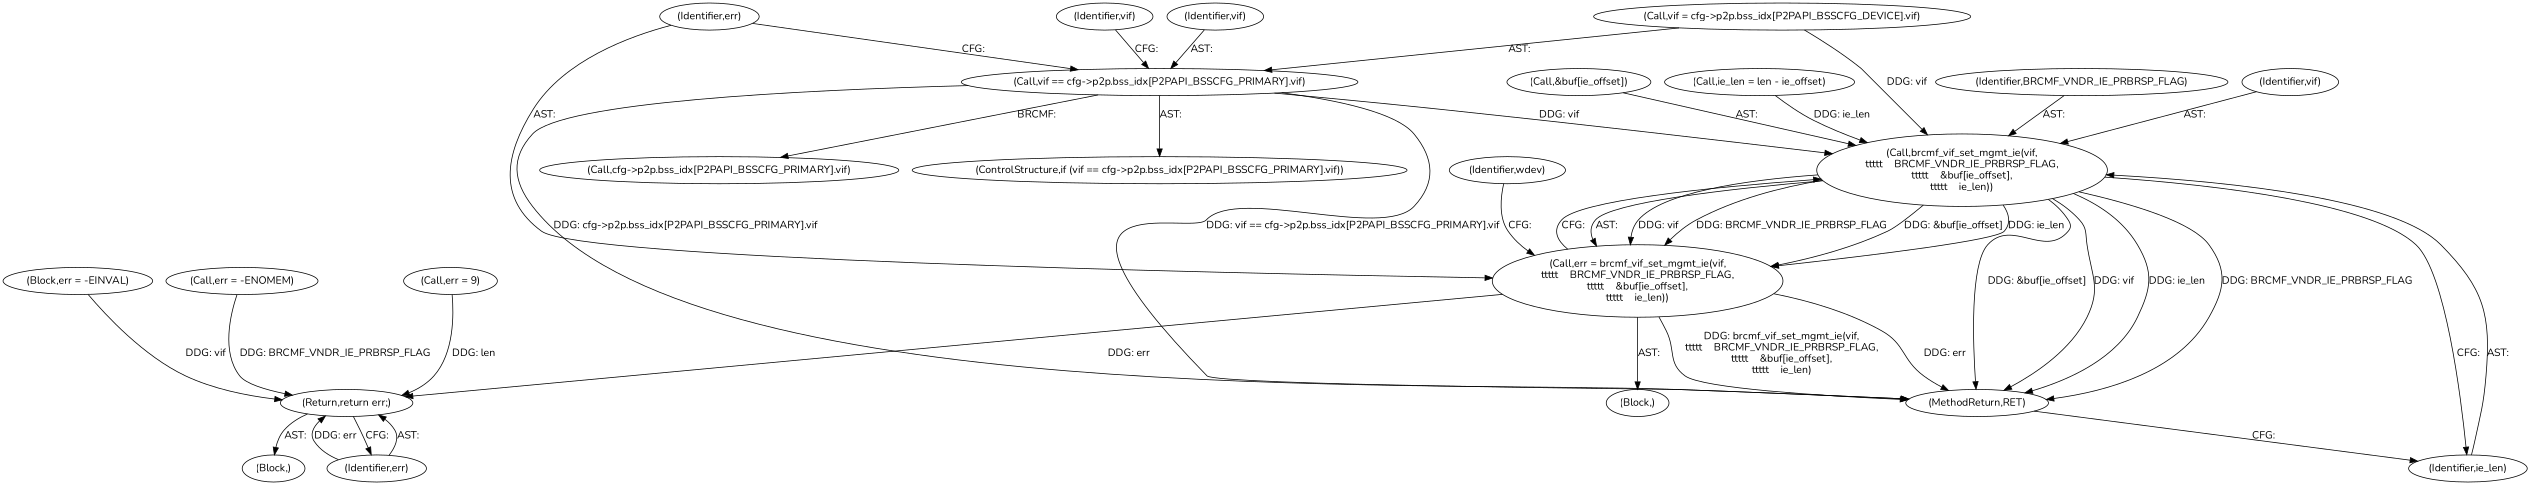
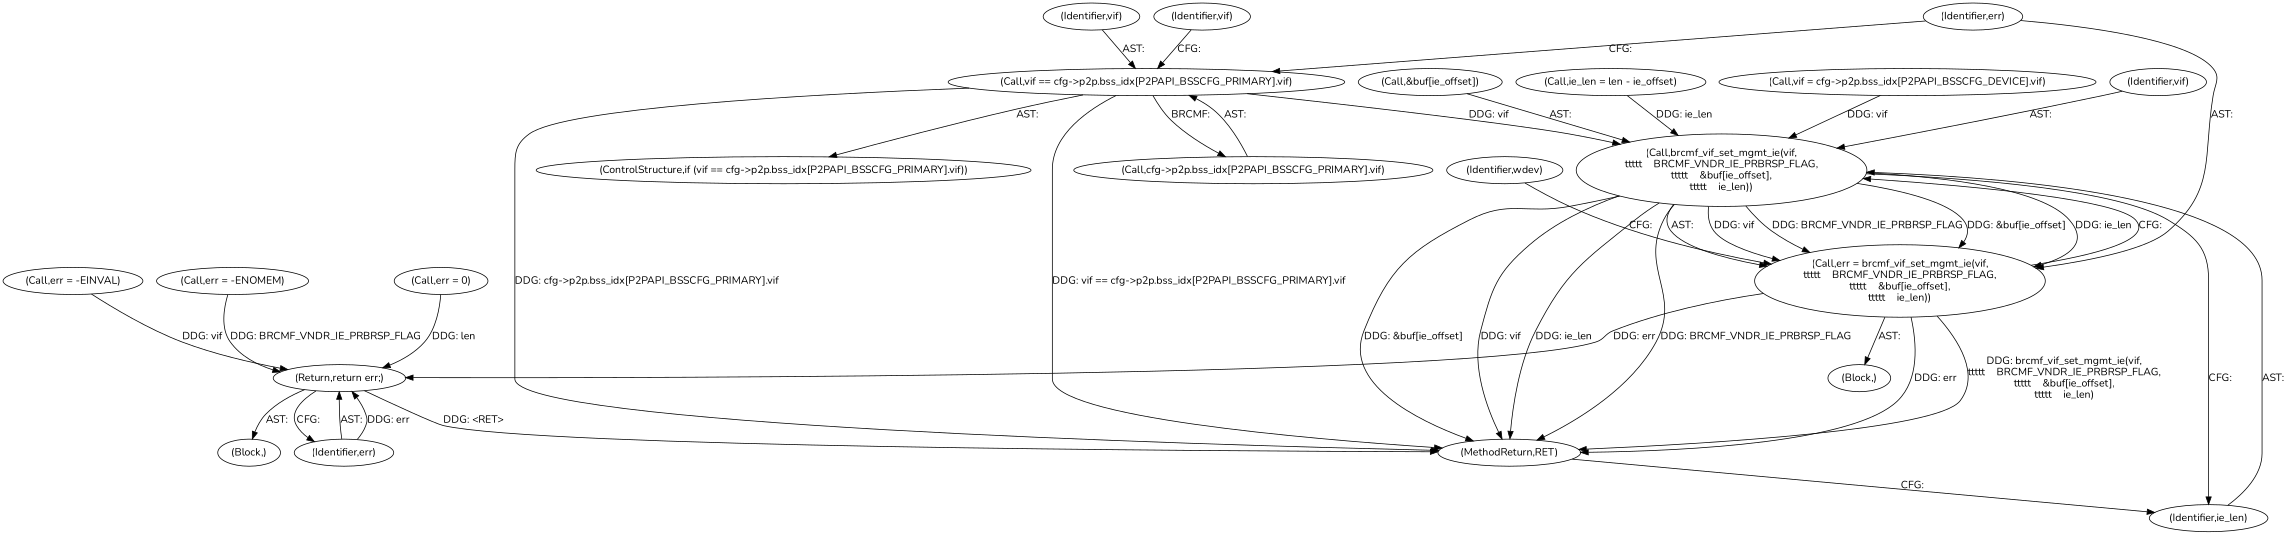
(1475, 49) -> (1227, 123)
(2082, 82) -> none
(78, 281) -> (73, 281)
(450, 281) -> (441, 281)
none -> (893, 447)
